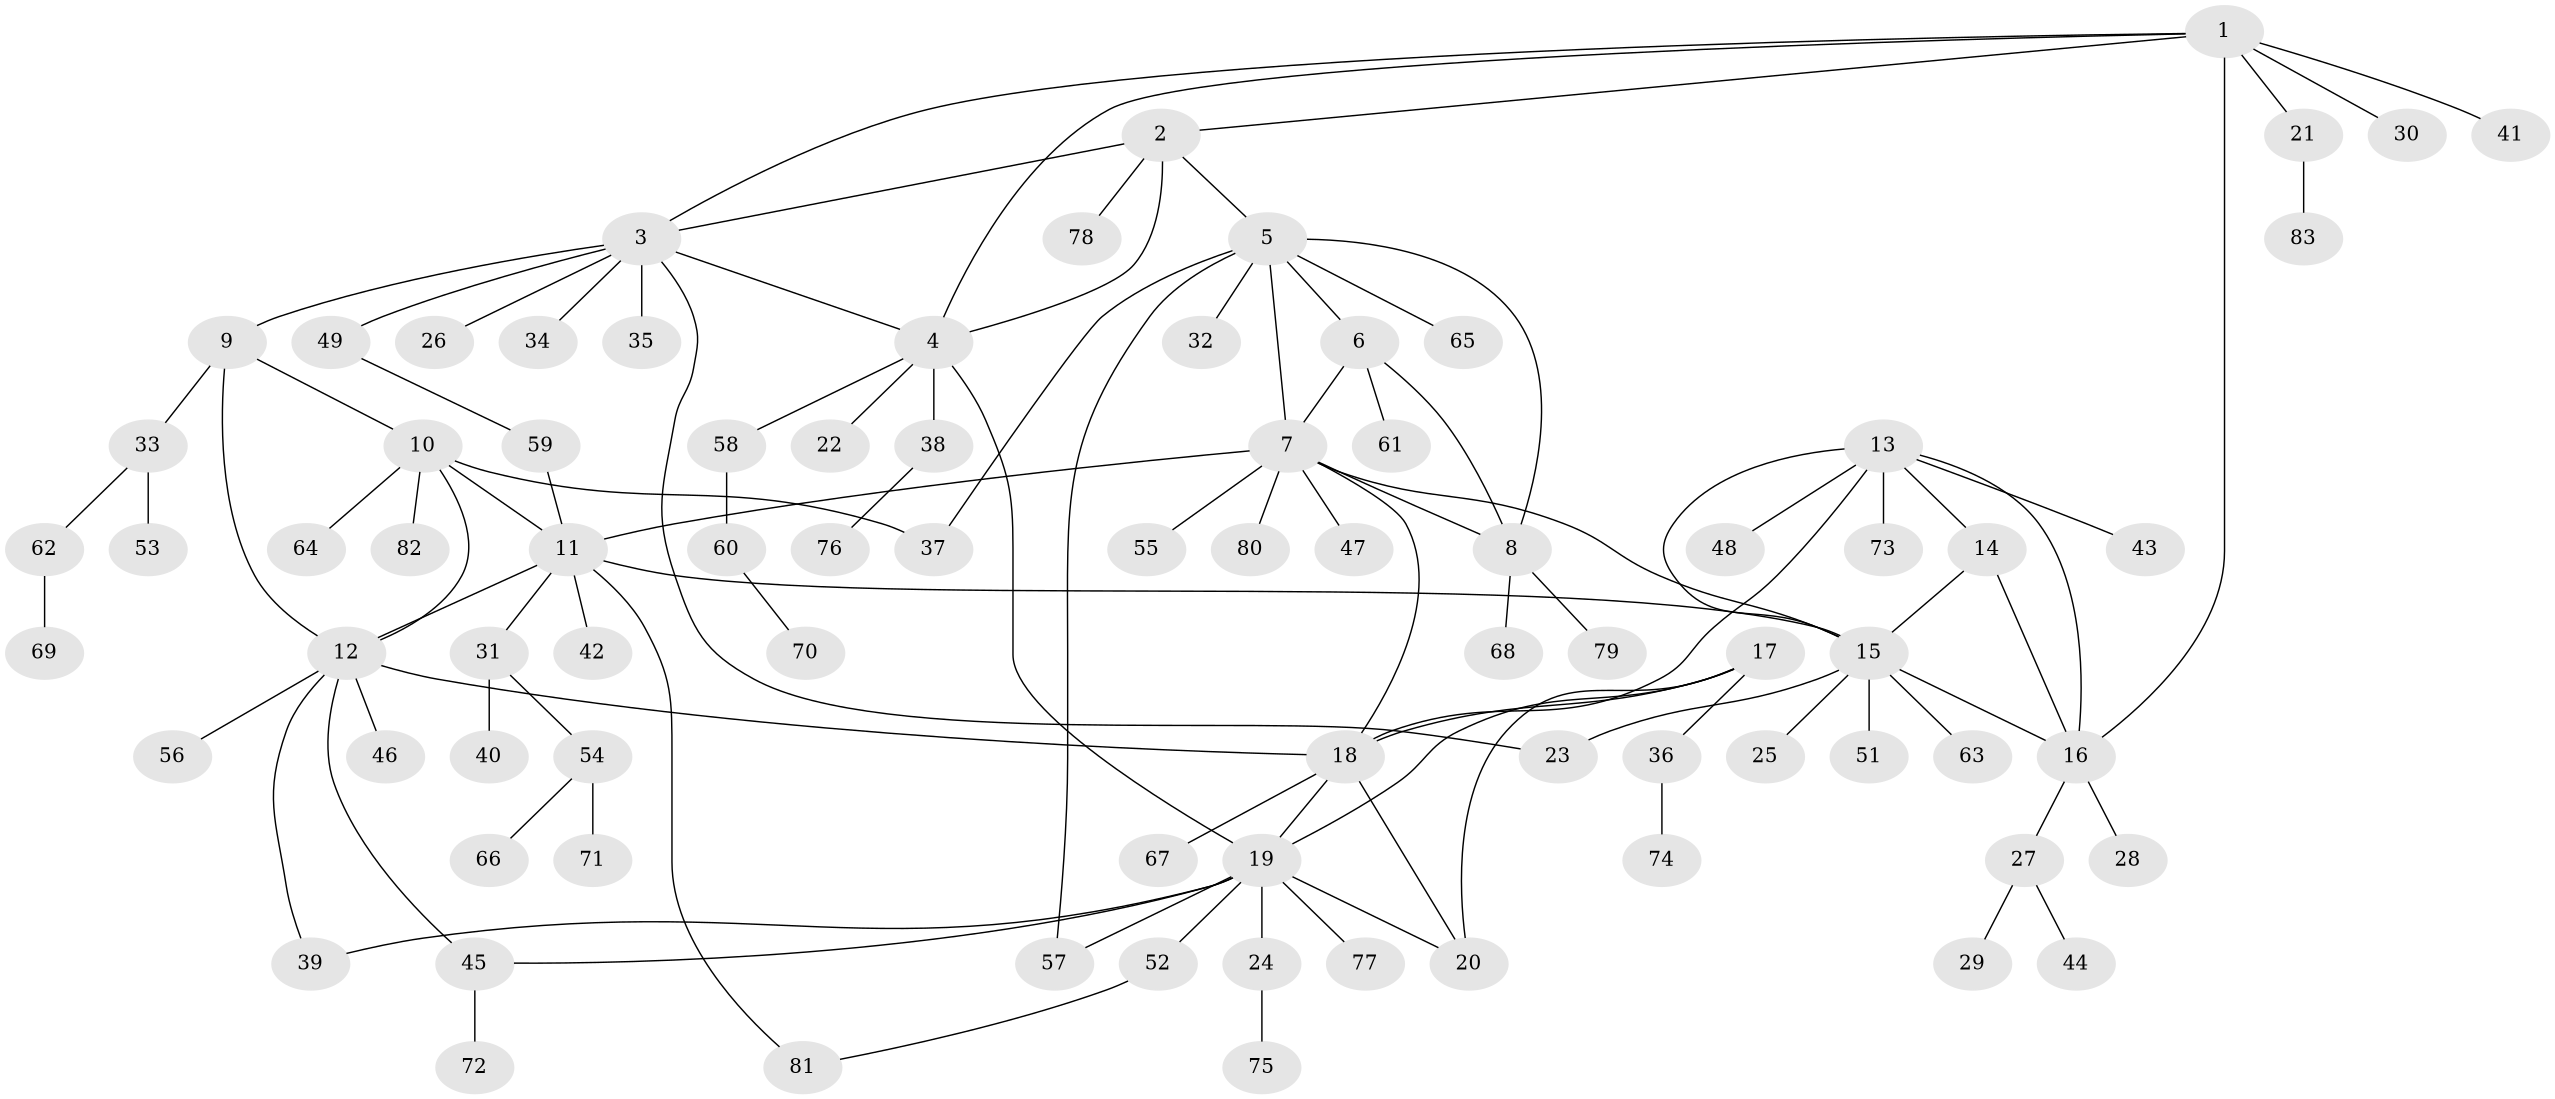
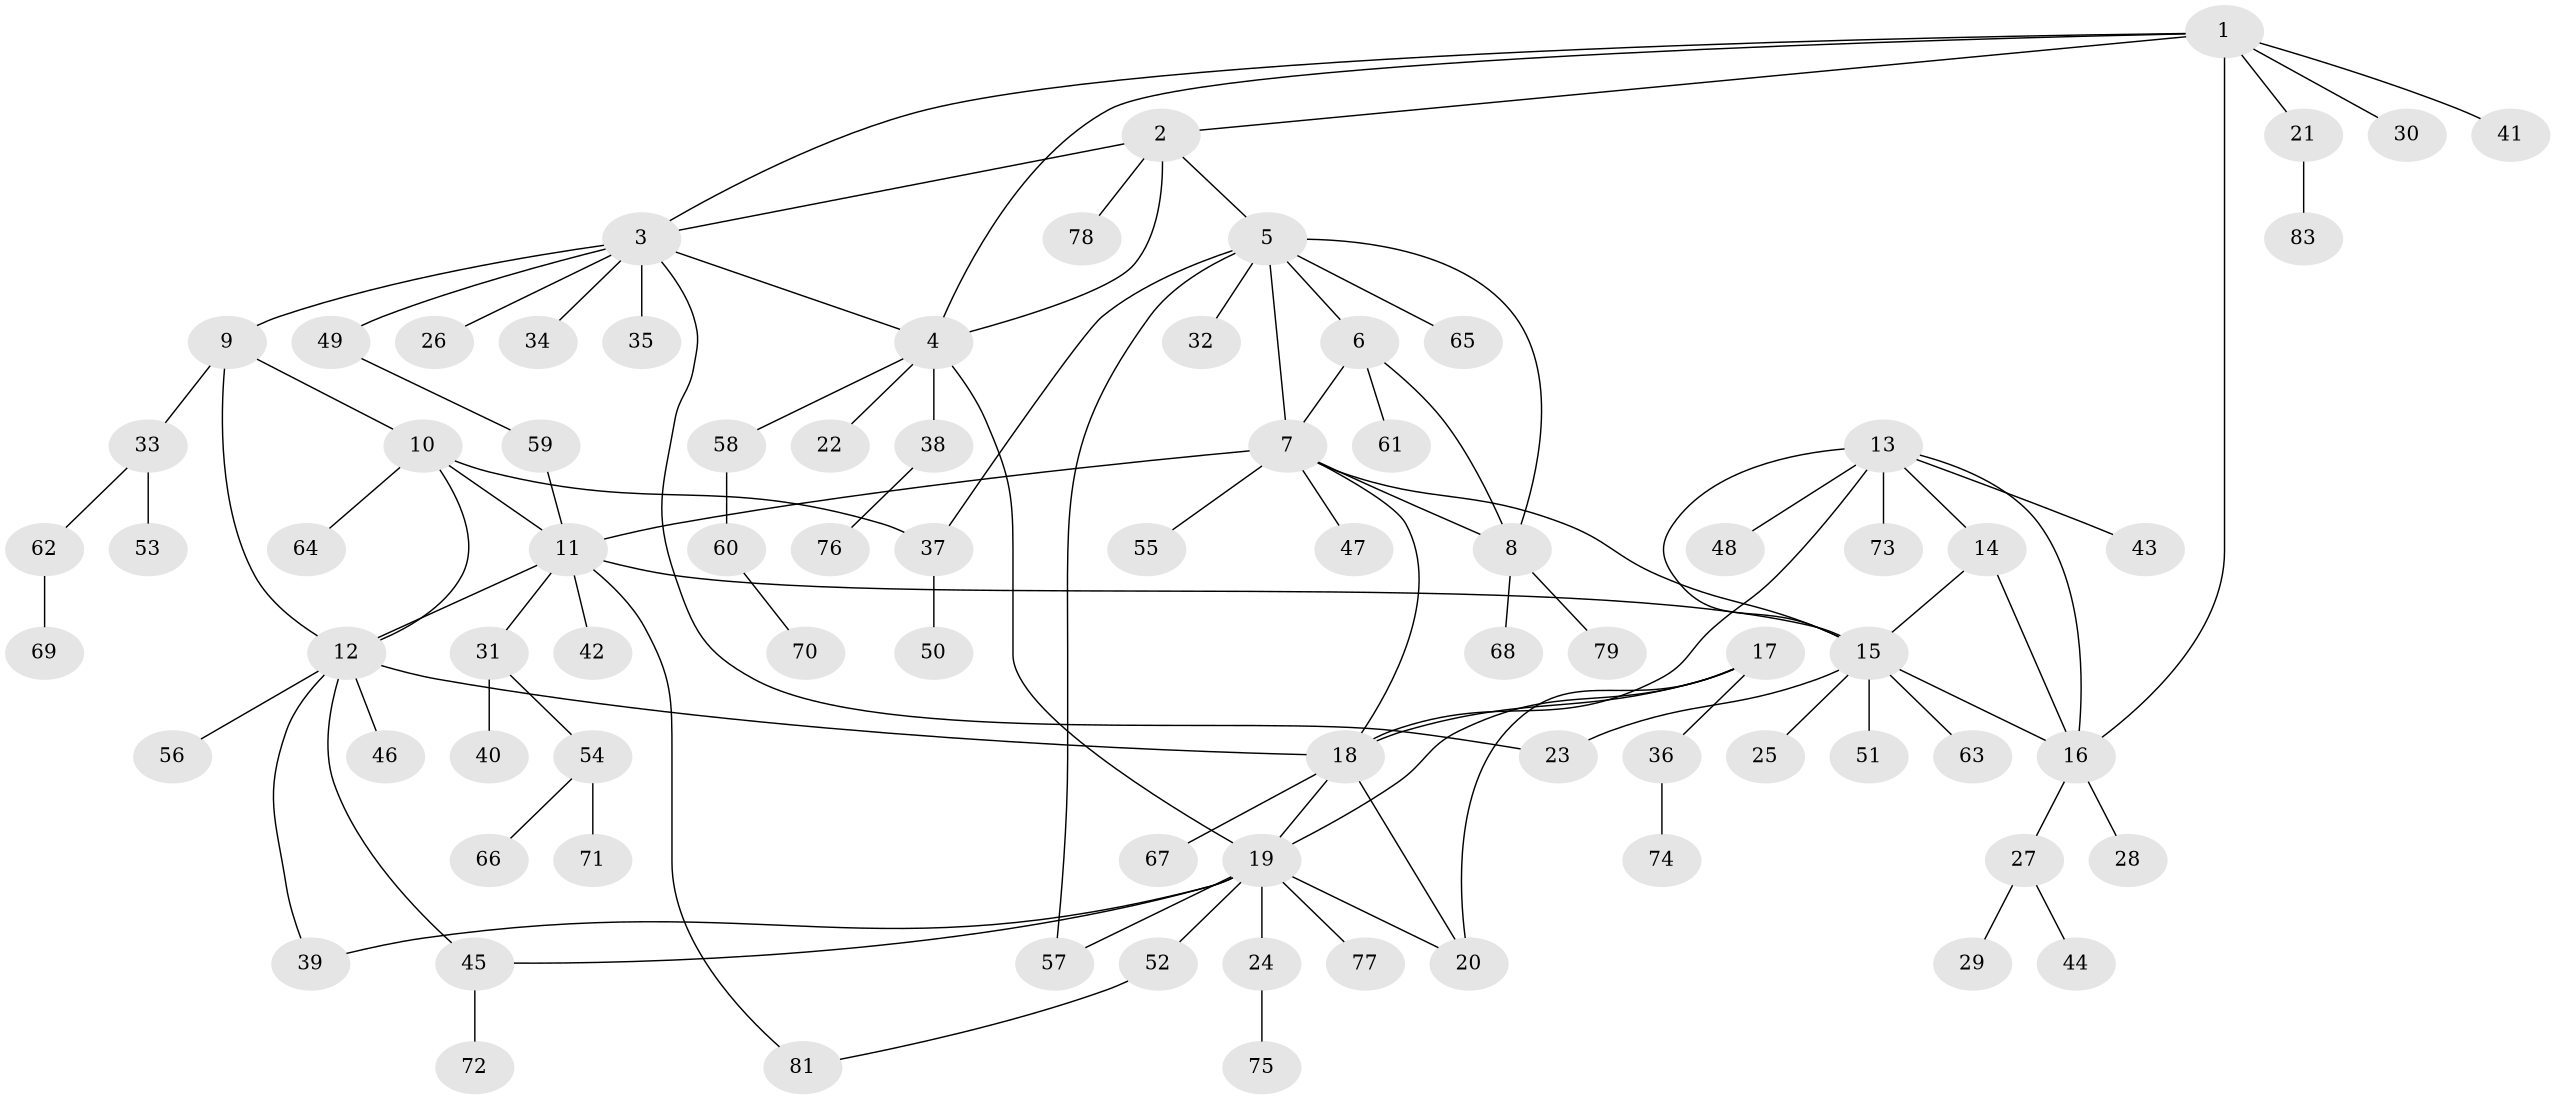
(410, 550) -> none
(1250, 550) -> none
none -> (934, 653)
